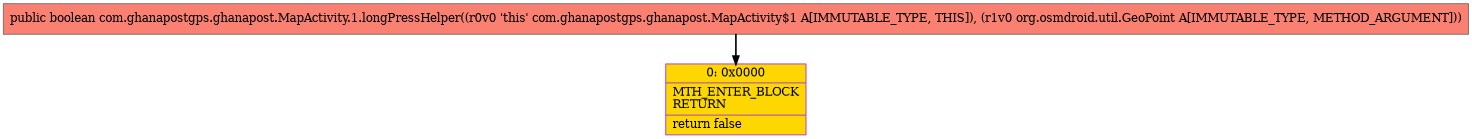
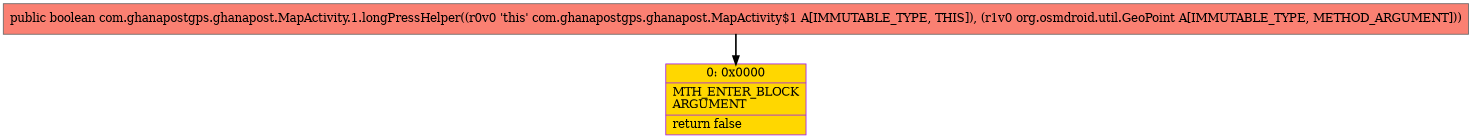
(699, 105) -> (710, 105)
